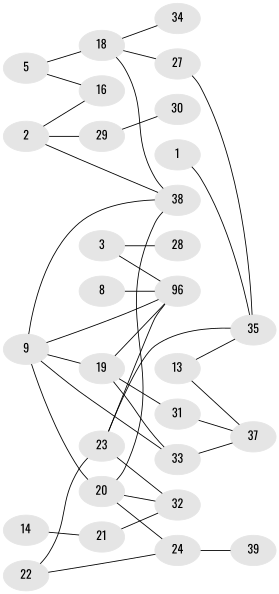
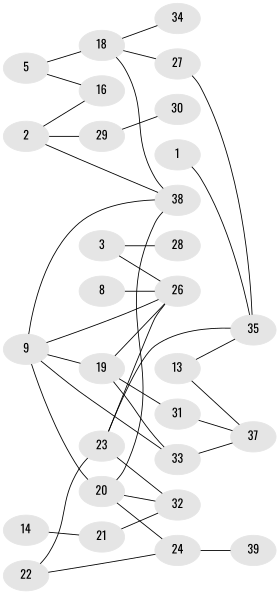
(178, 291) -> (178, 291)
